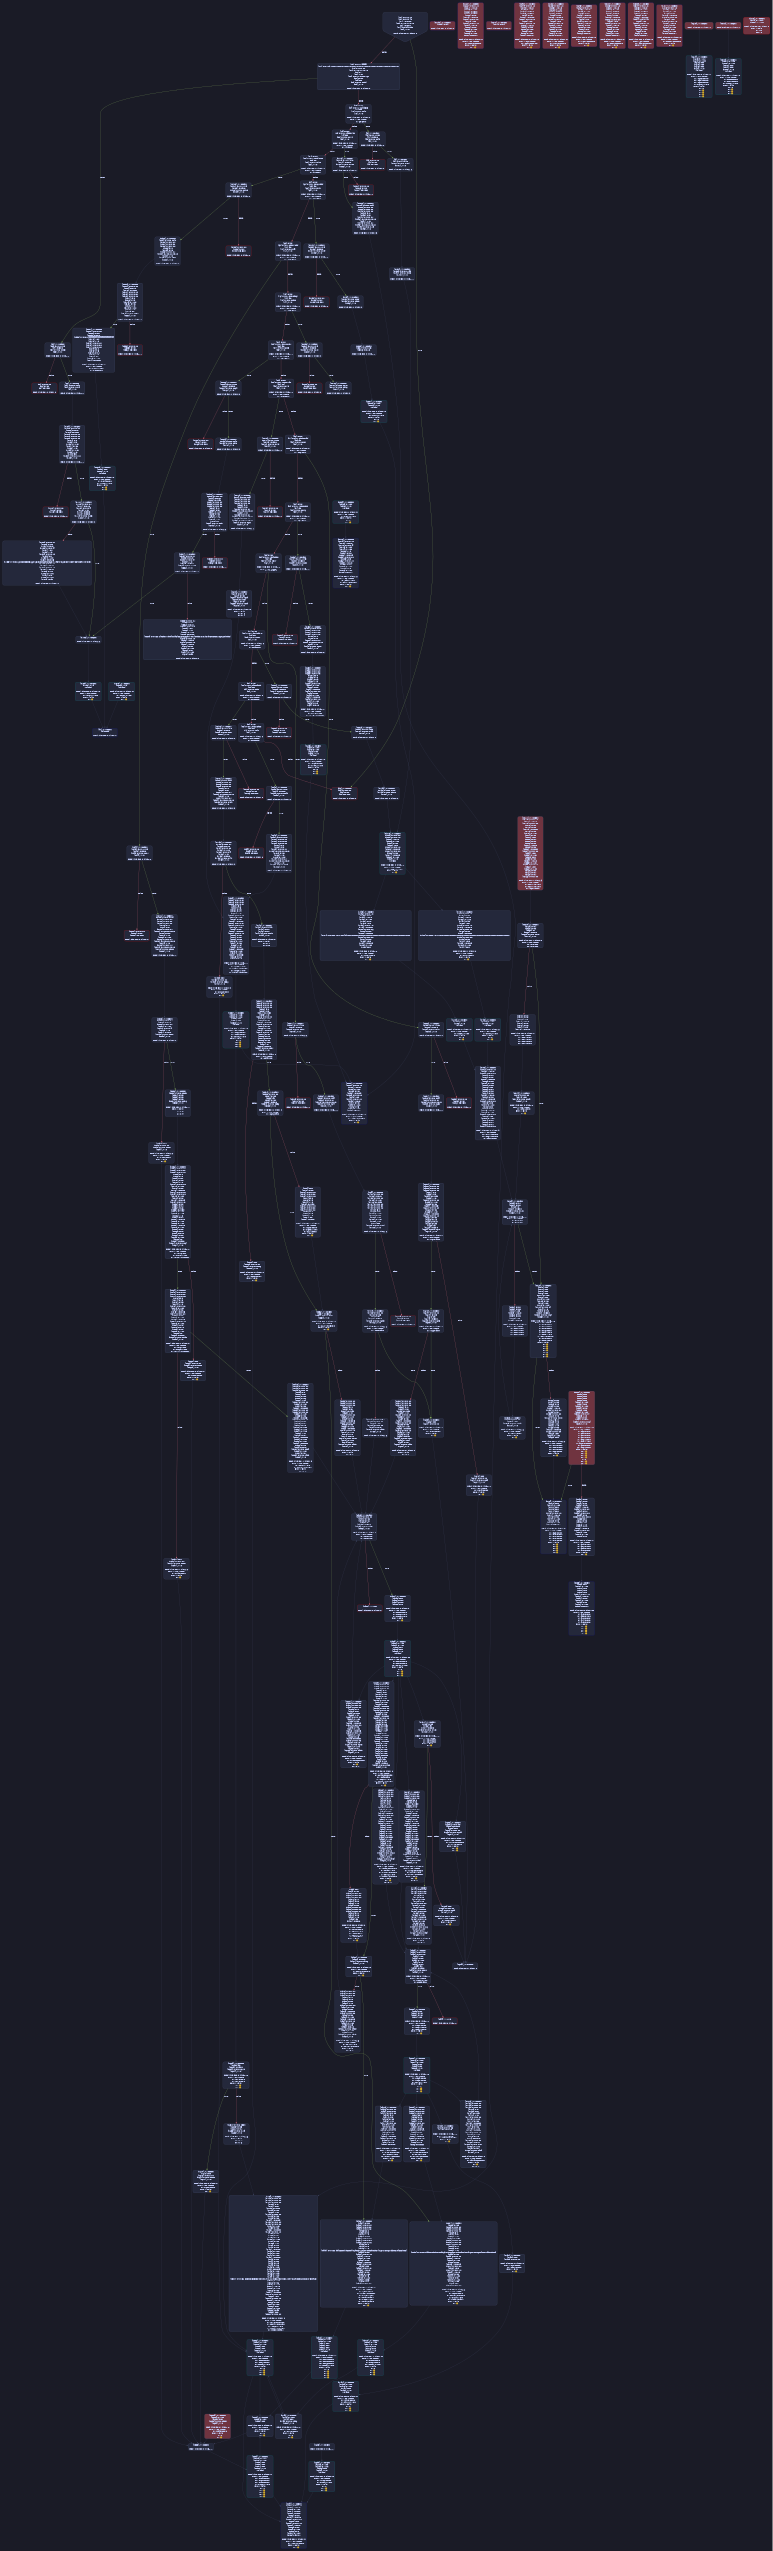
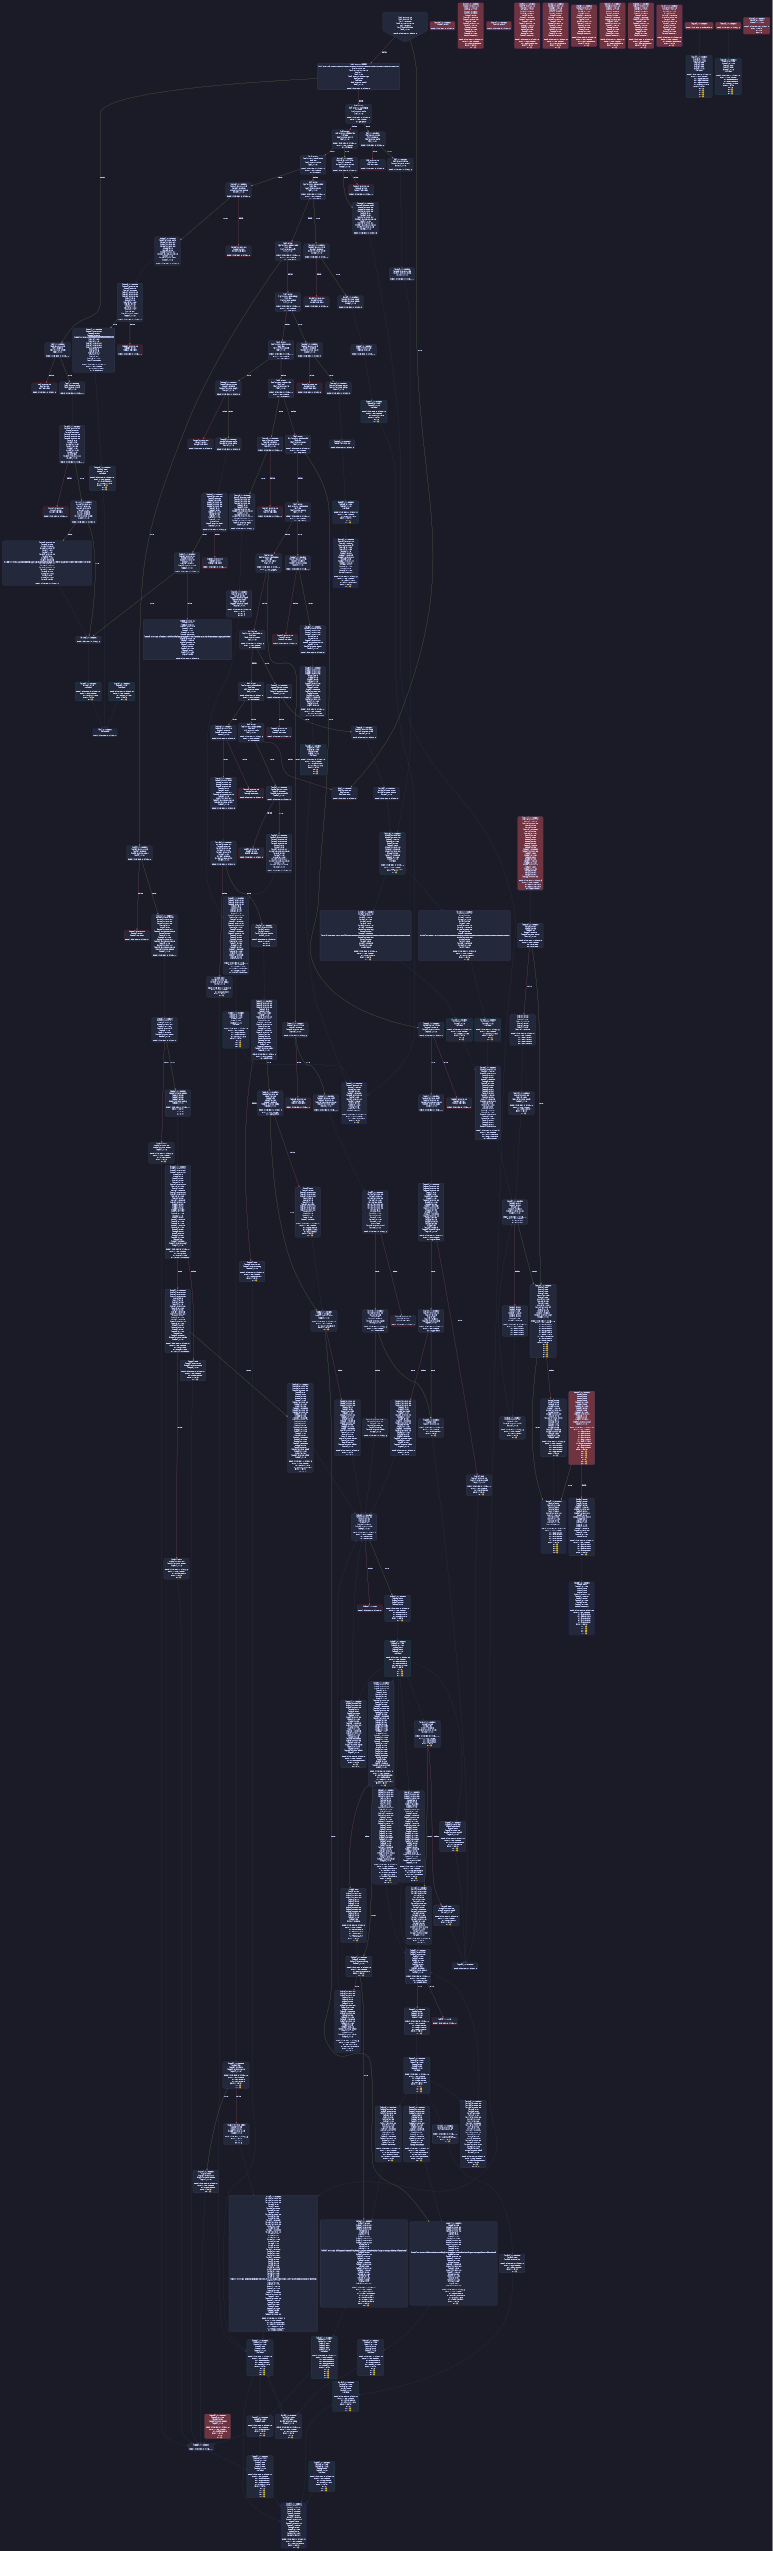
(699, 26) -> (699, 26)
(728, 26) -> (728, 26)
none -> (342, 444)
(88, 640) -> (88, 640)
(322, 2447) -> none
